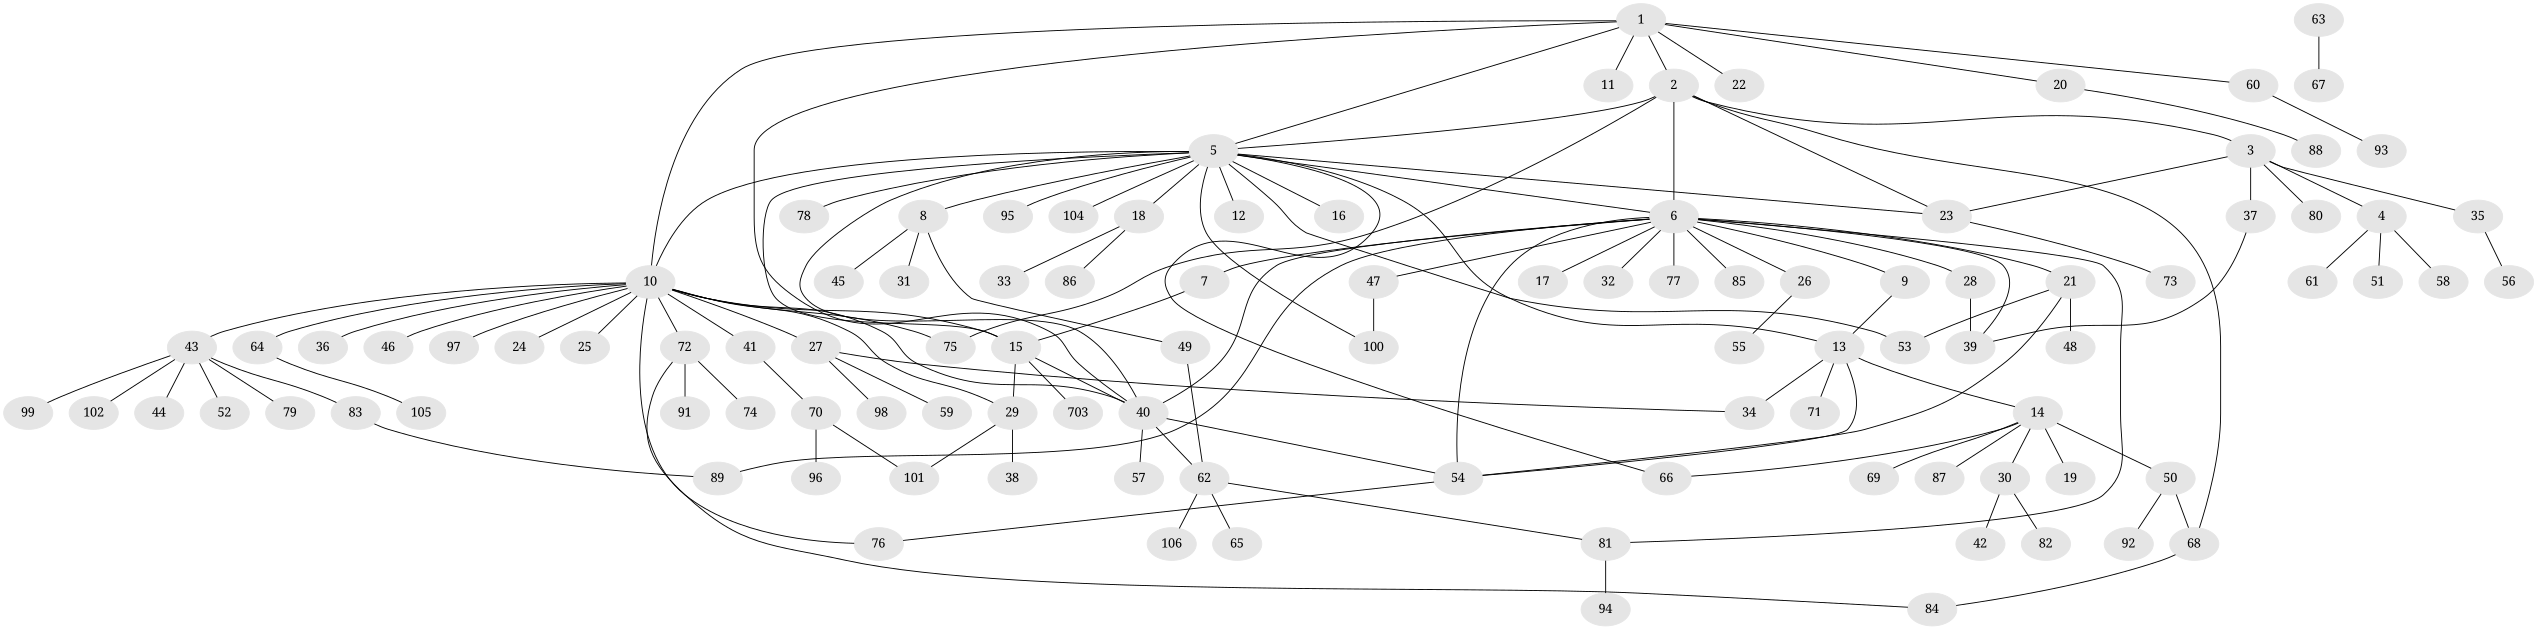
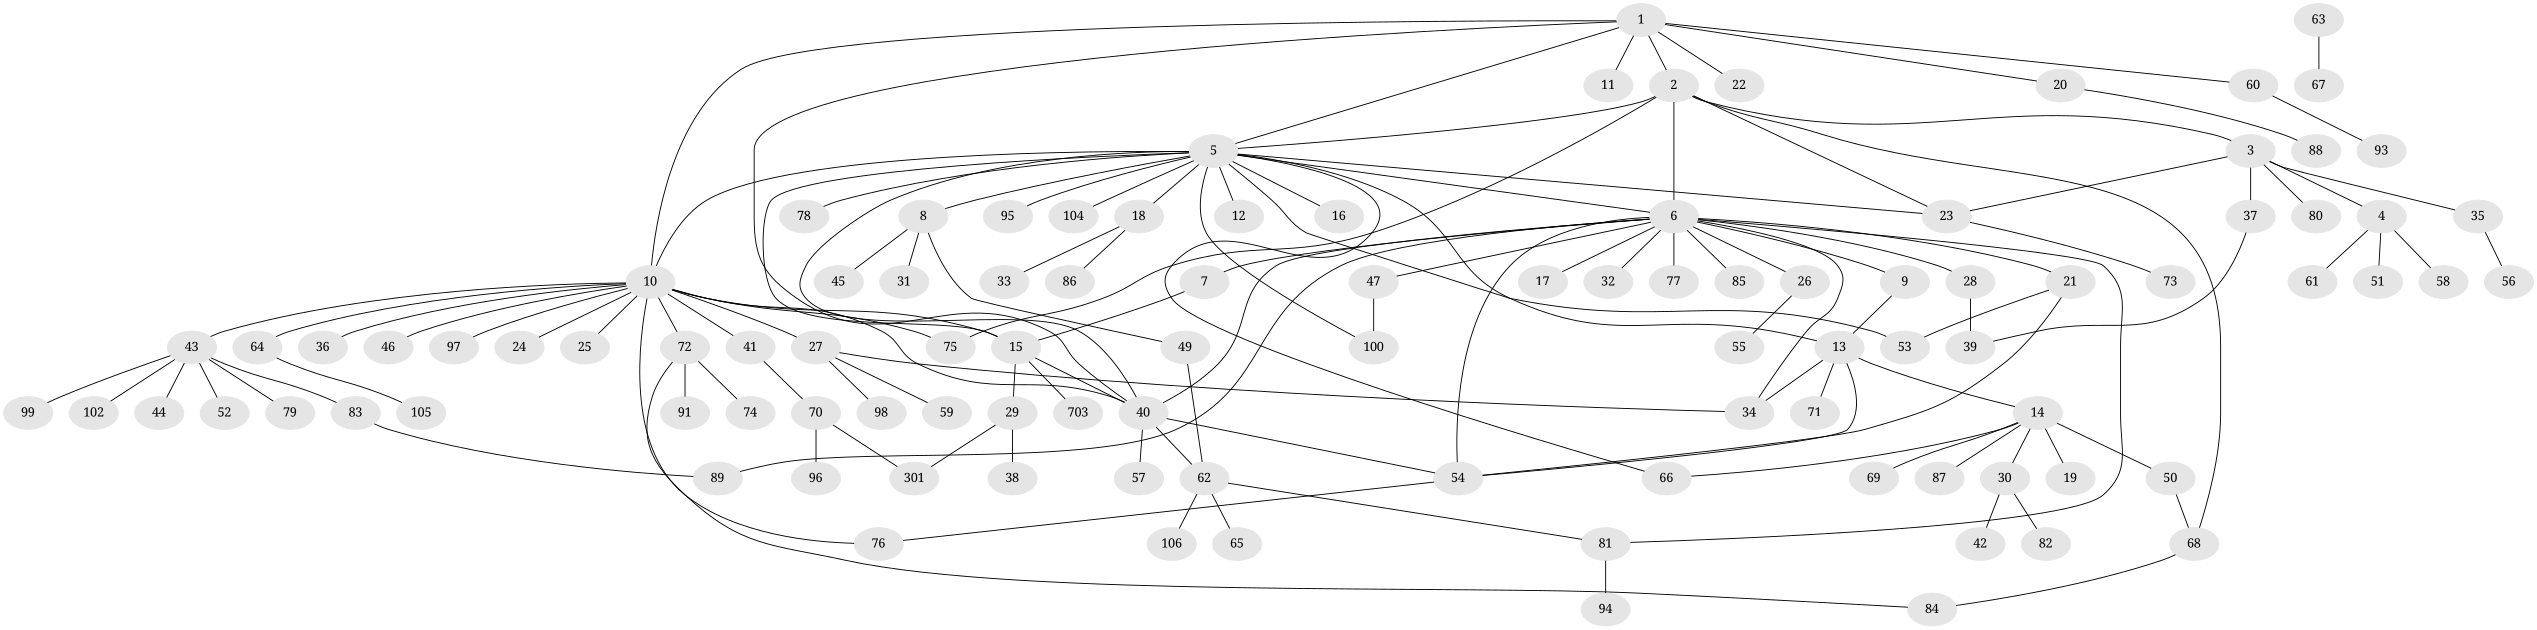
(1891, 239) -> (1841, 271)
(841, 327) -> none
(2071, 348) -> none
(914, 479) -> (914, 479)
(2129, 544) -> none
